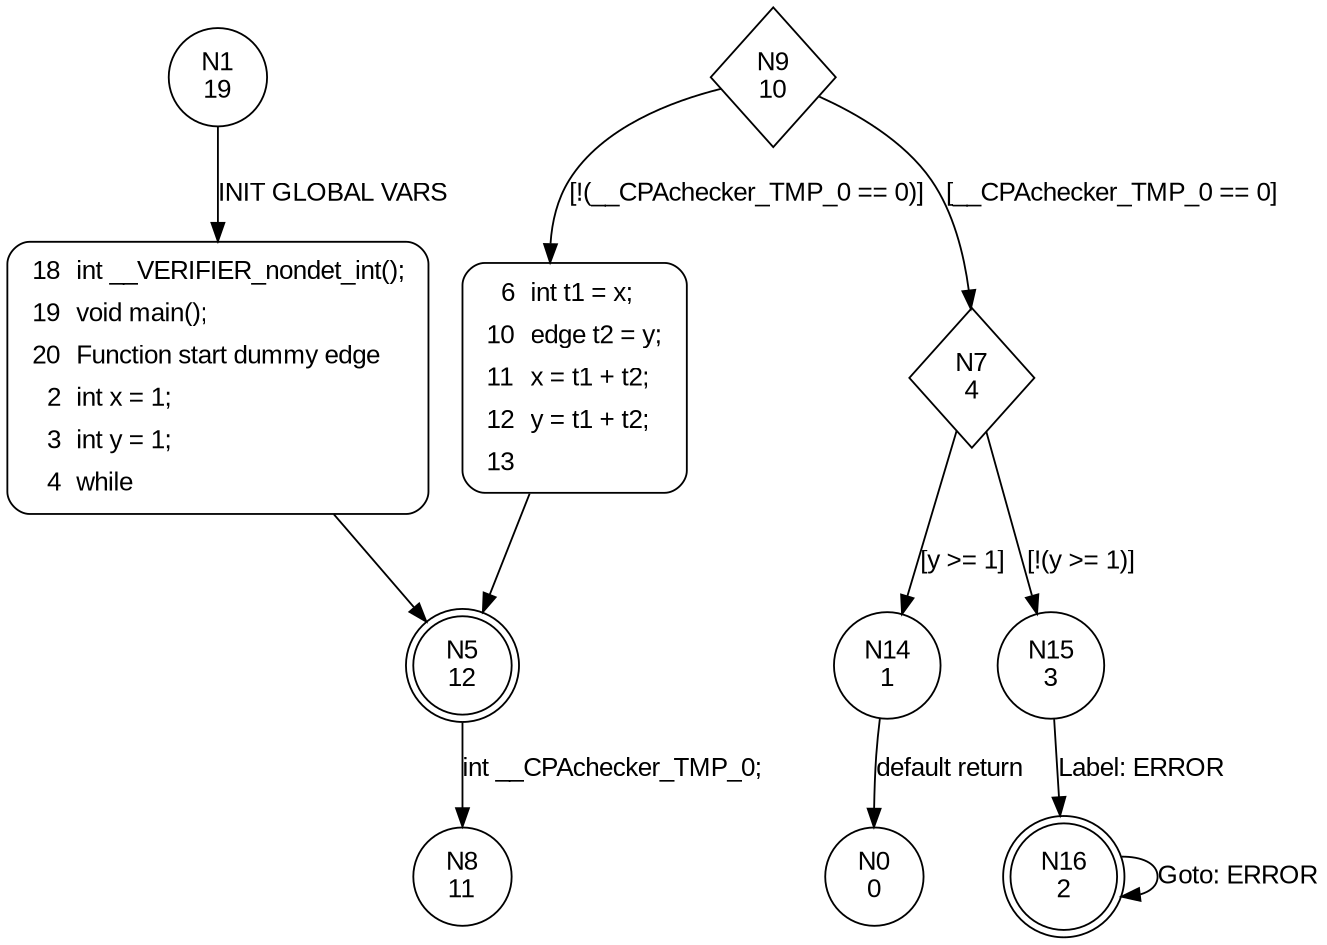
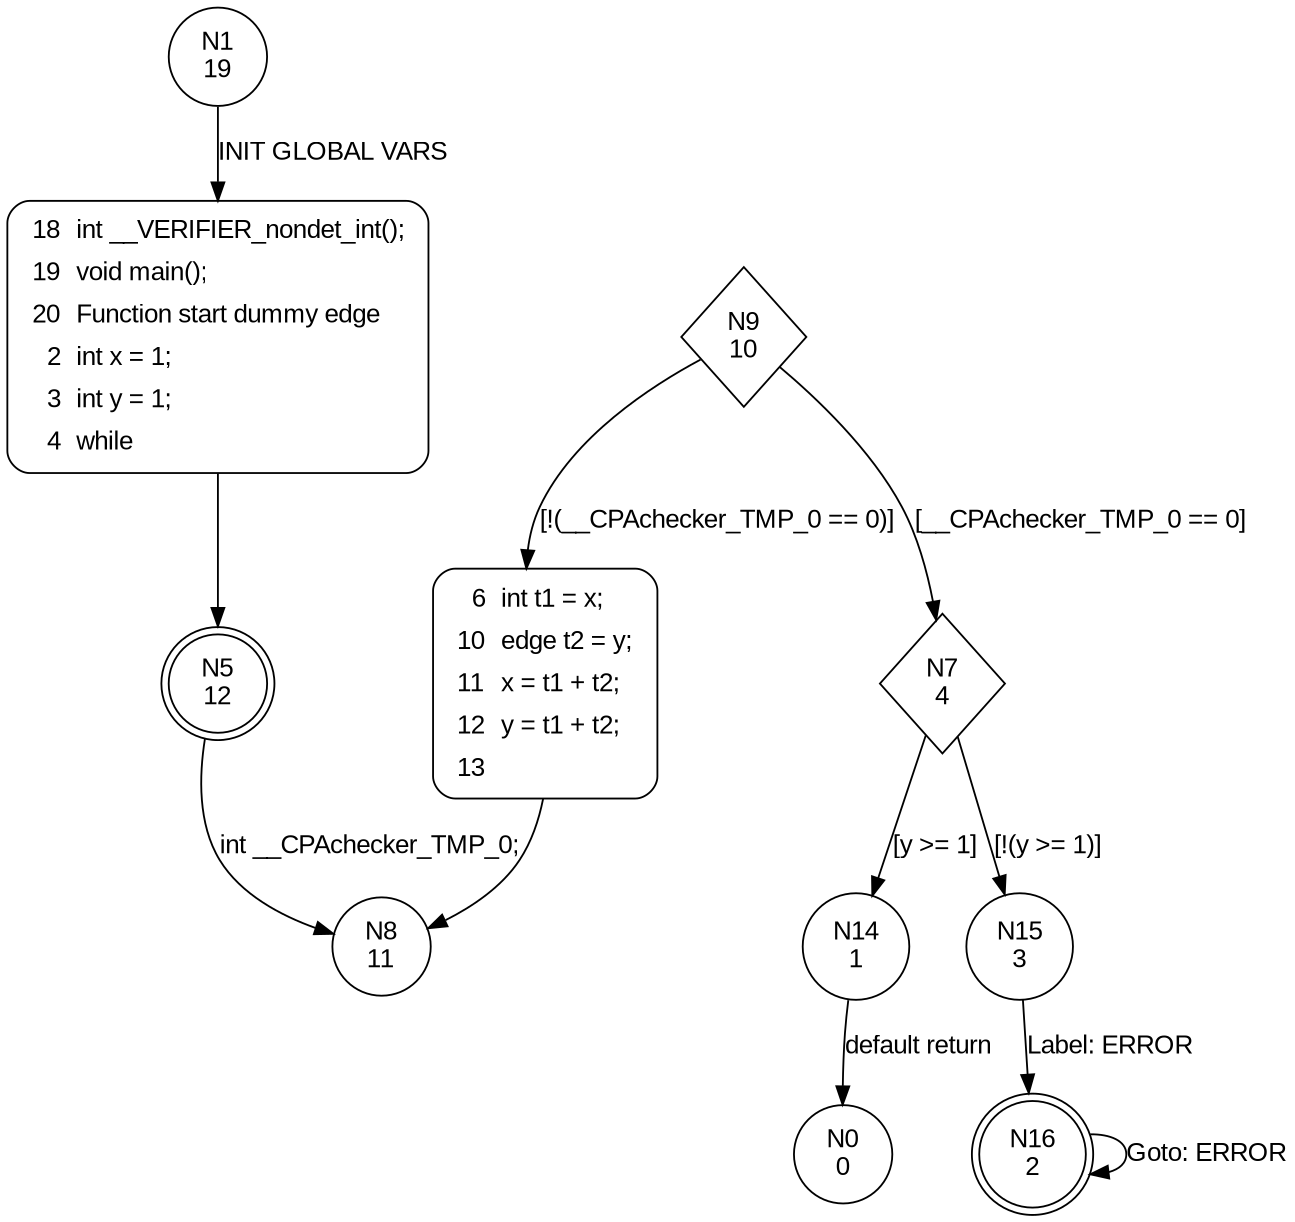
(510, 544) -> (510, 872)
